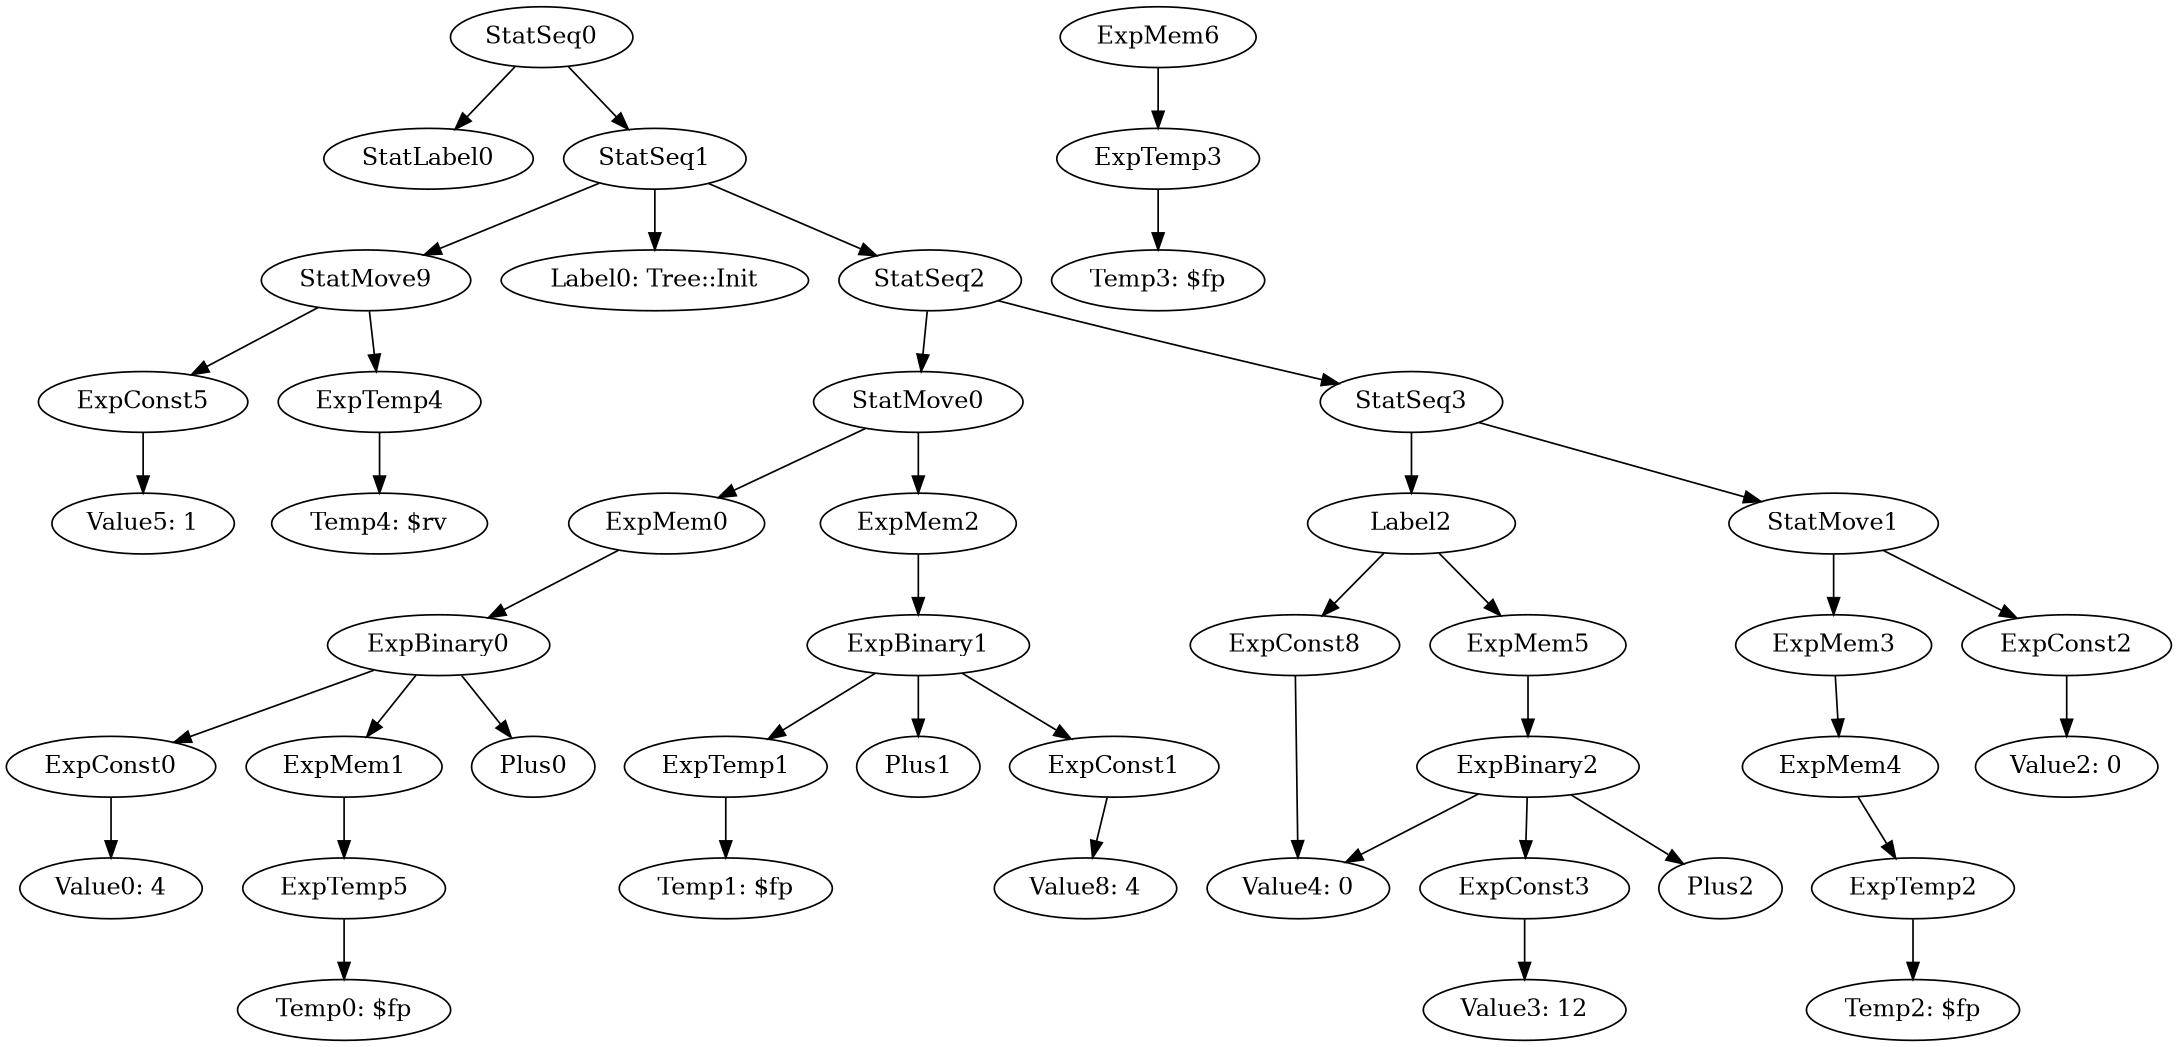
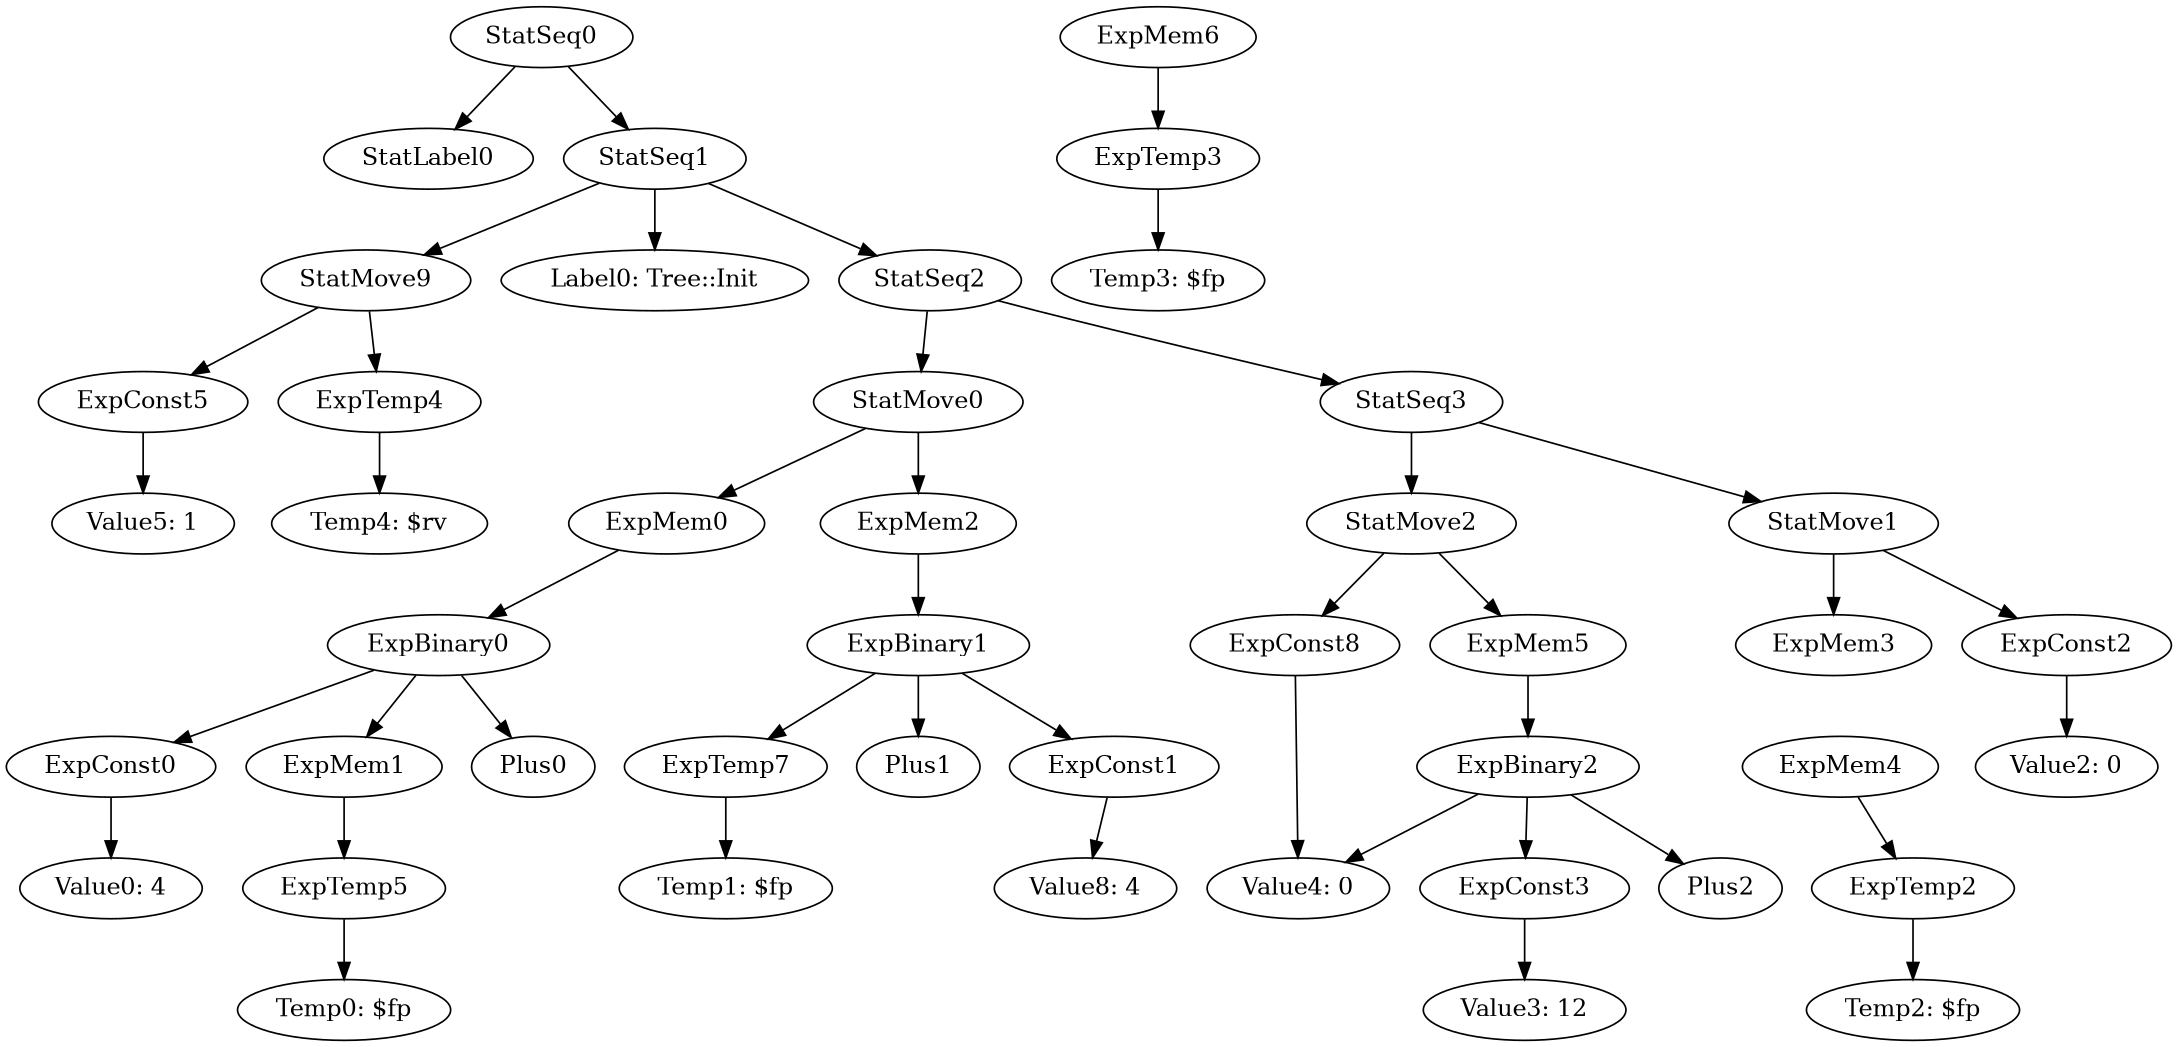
(1411, 524) -> (1411, 524)
(1837, 698) -> none
(726, 767) -> (726, 767)
